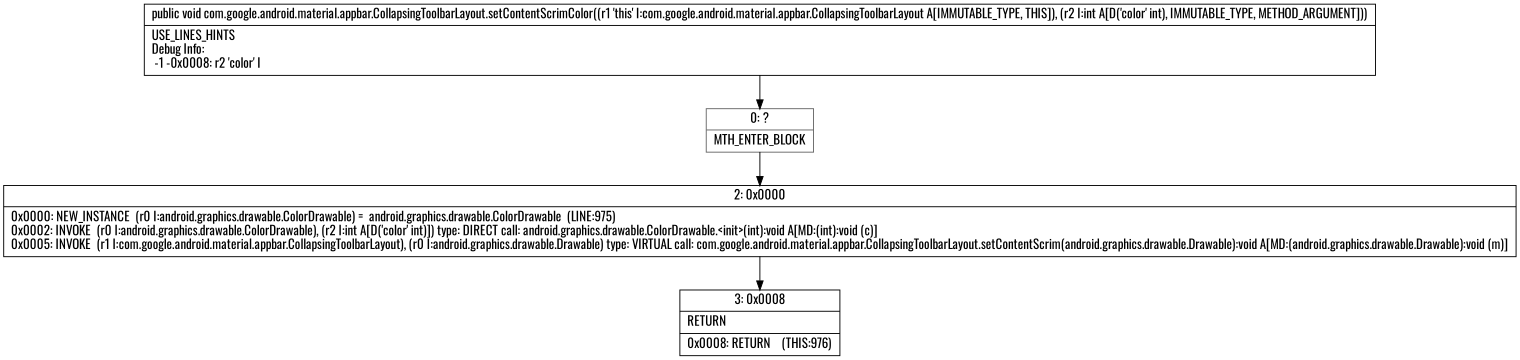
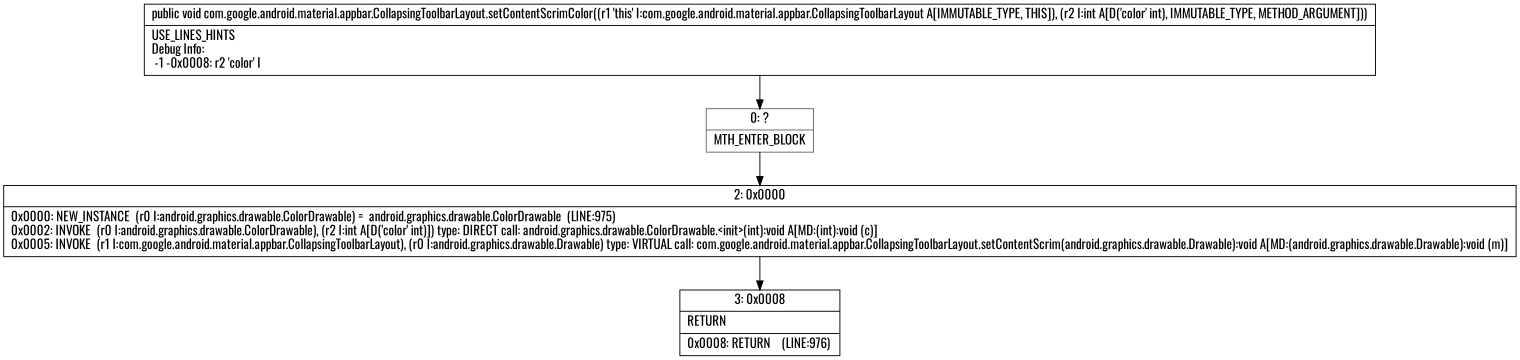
(760, 344) -> (759, 344)
